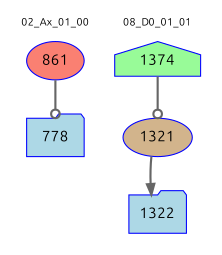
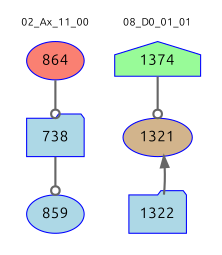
(55, 23) -> (55, 23)
(55, 61) -> (55, 61)
(55, 137) -> (55, 137)
(151, 170) -> (165, 181)
none -> (55, 214)
